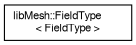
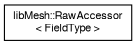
(68, 23) -> (68, 23)
